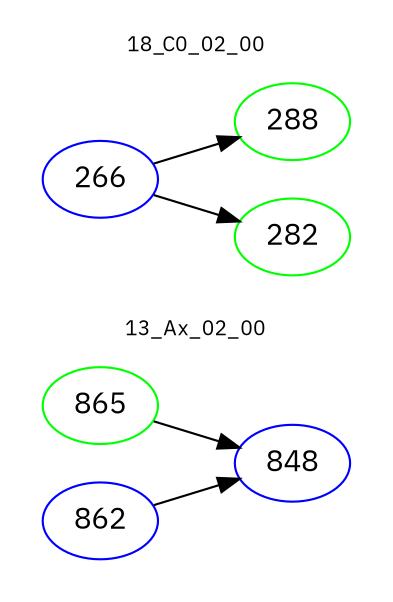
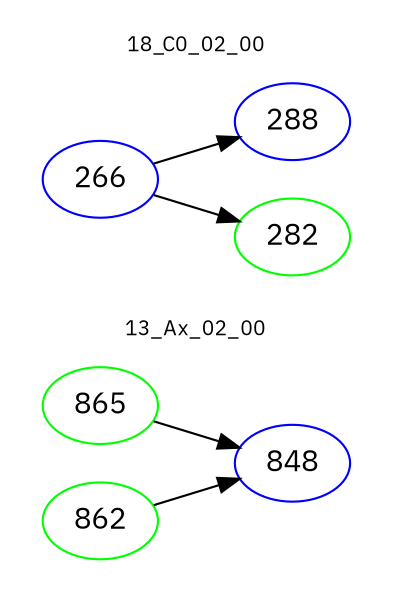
(292, 122) -> (292, 122)
(100, 521) -> (100, 521)
